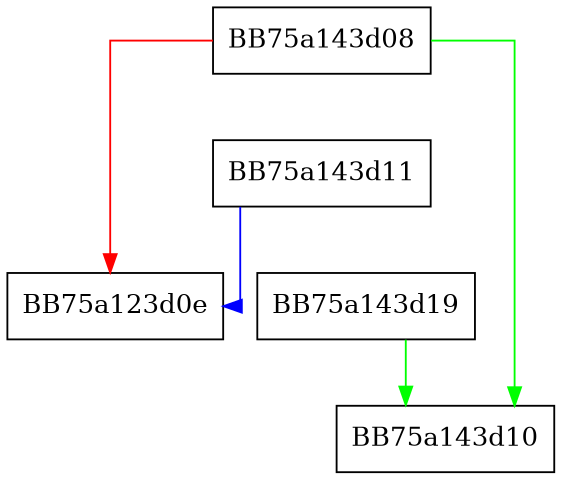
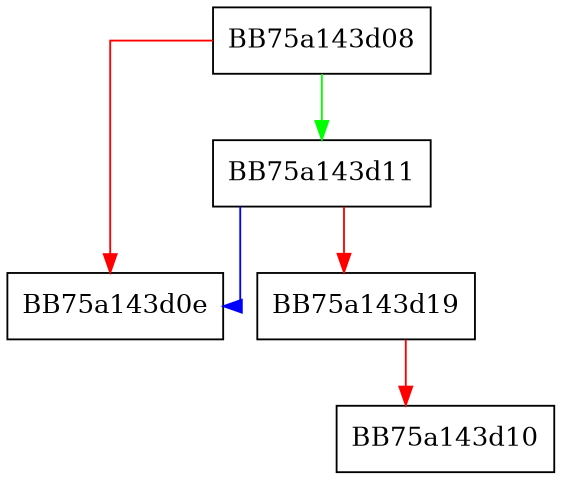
(515, 172) -> (322, 98)
none -> (344, 230)
(115, 306) -> (115, 306)
(406, 363) -> (406, 363)
